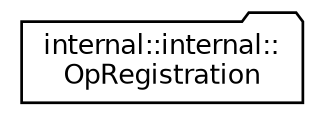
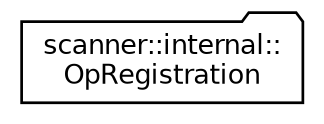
(162, 62) -> (162, 62)
